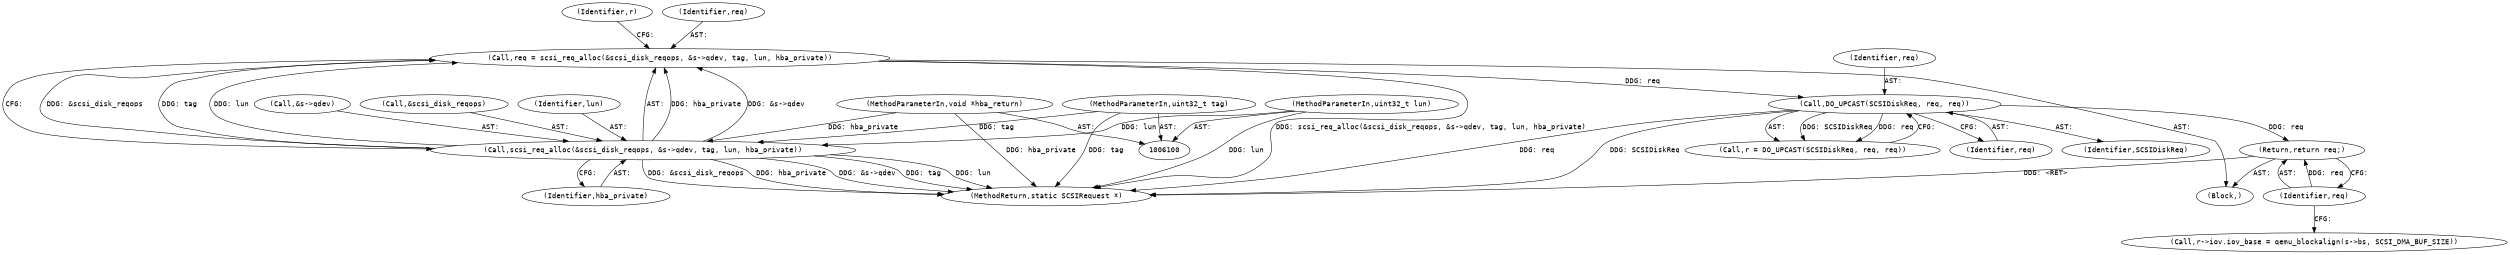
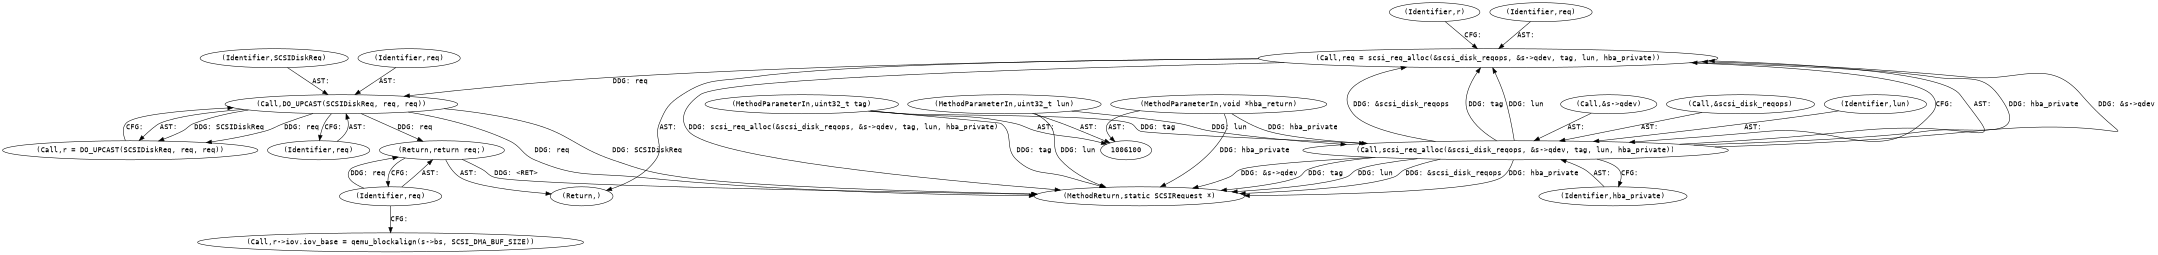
(2022, 124) -> (305, 80)
(2225, 196) -> (582, 196)
